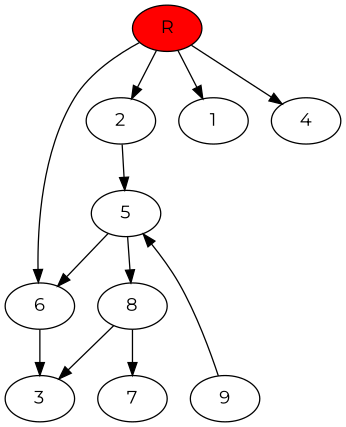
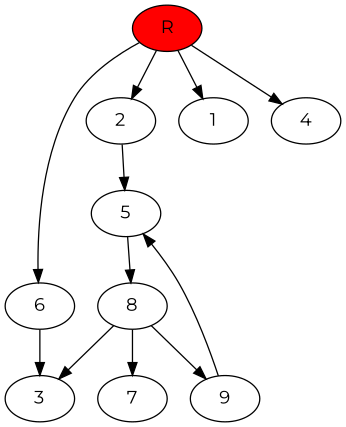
(88, 255) -> none
none -> (174, 348)
